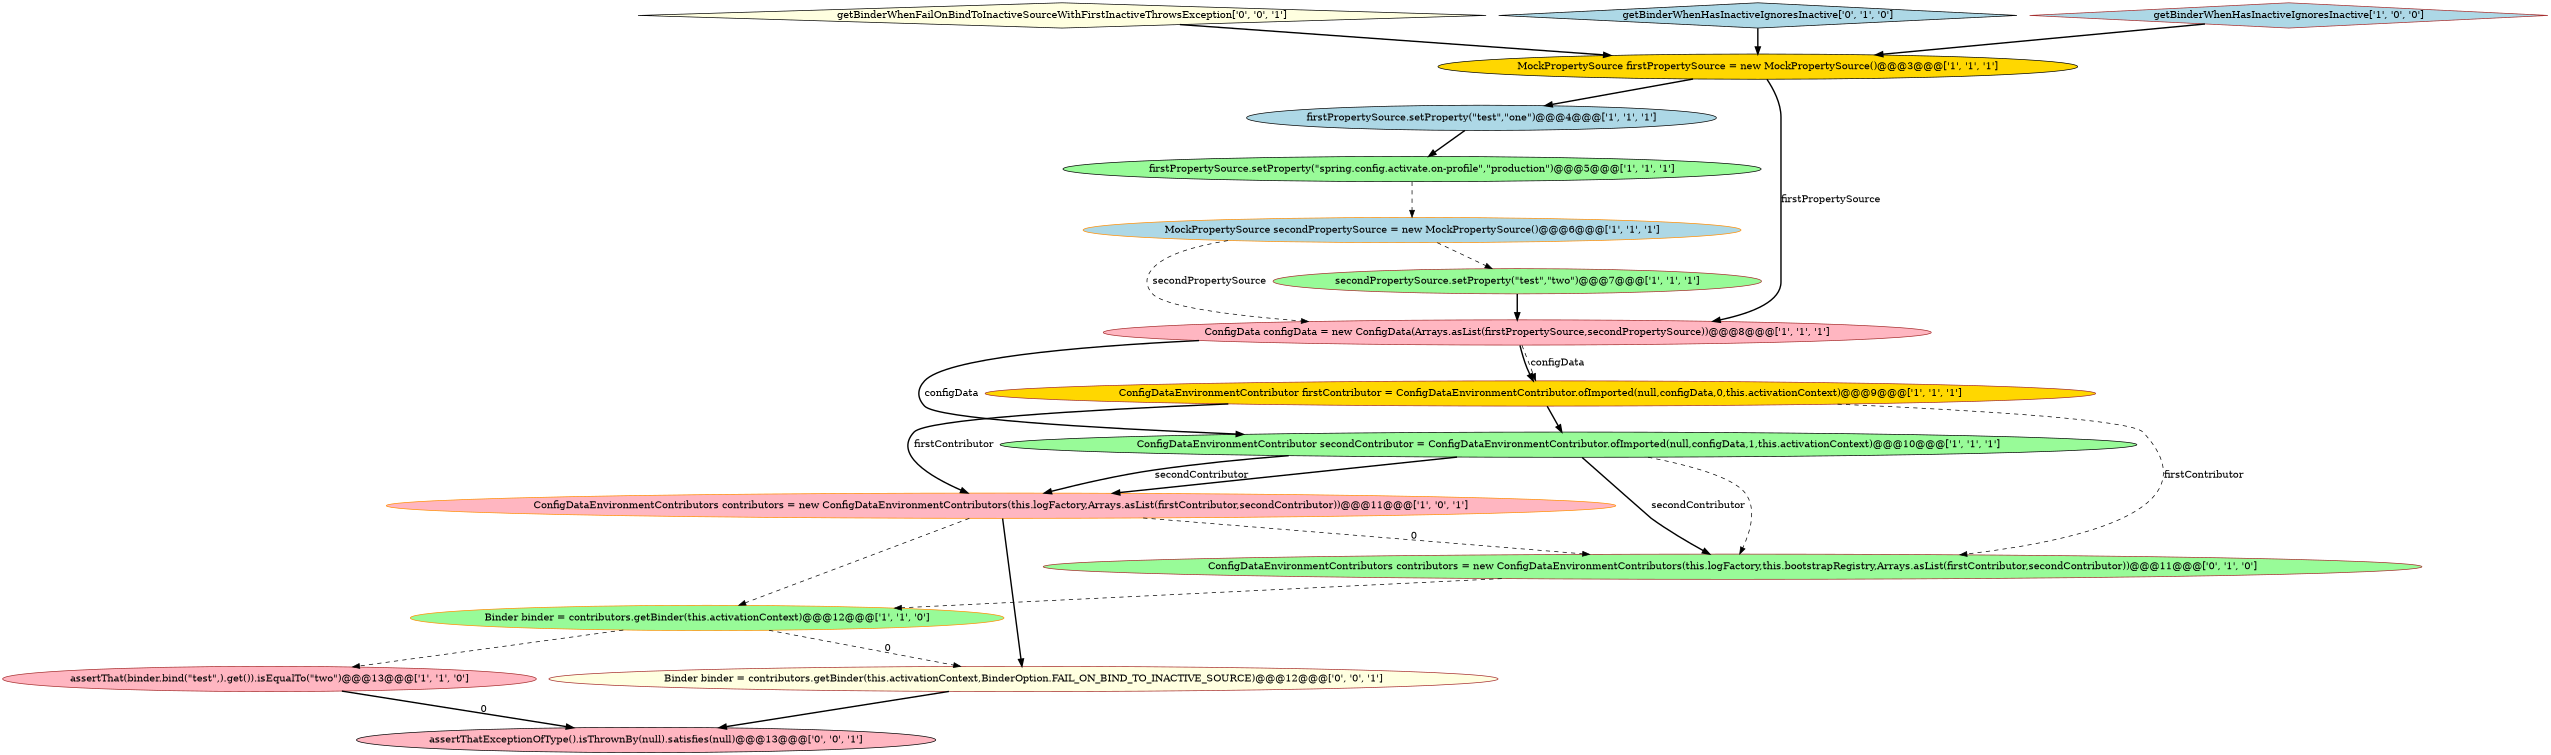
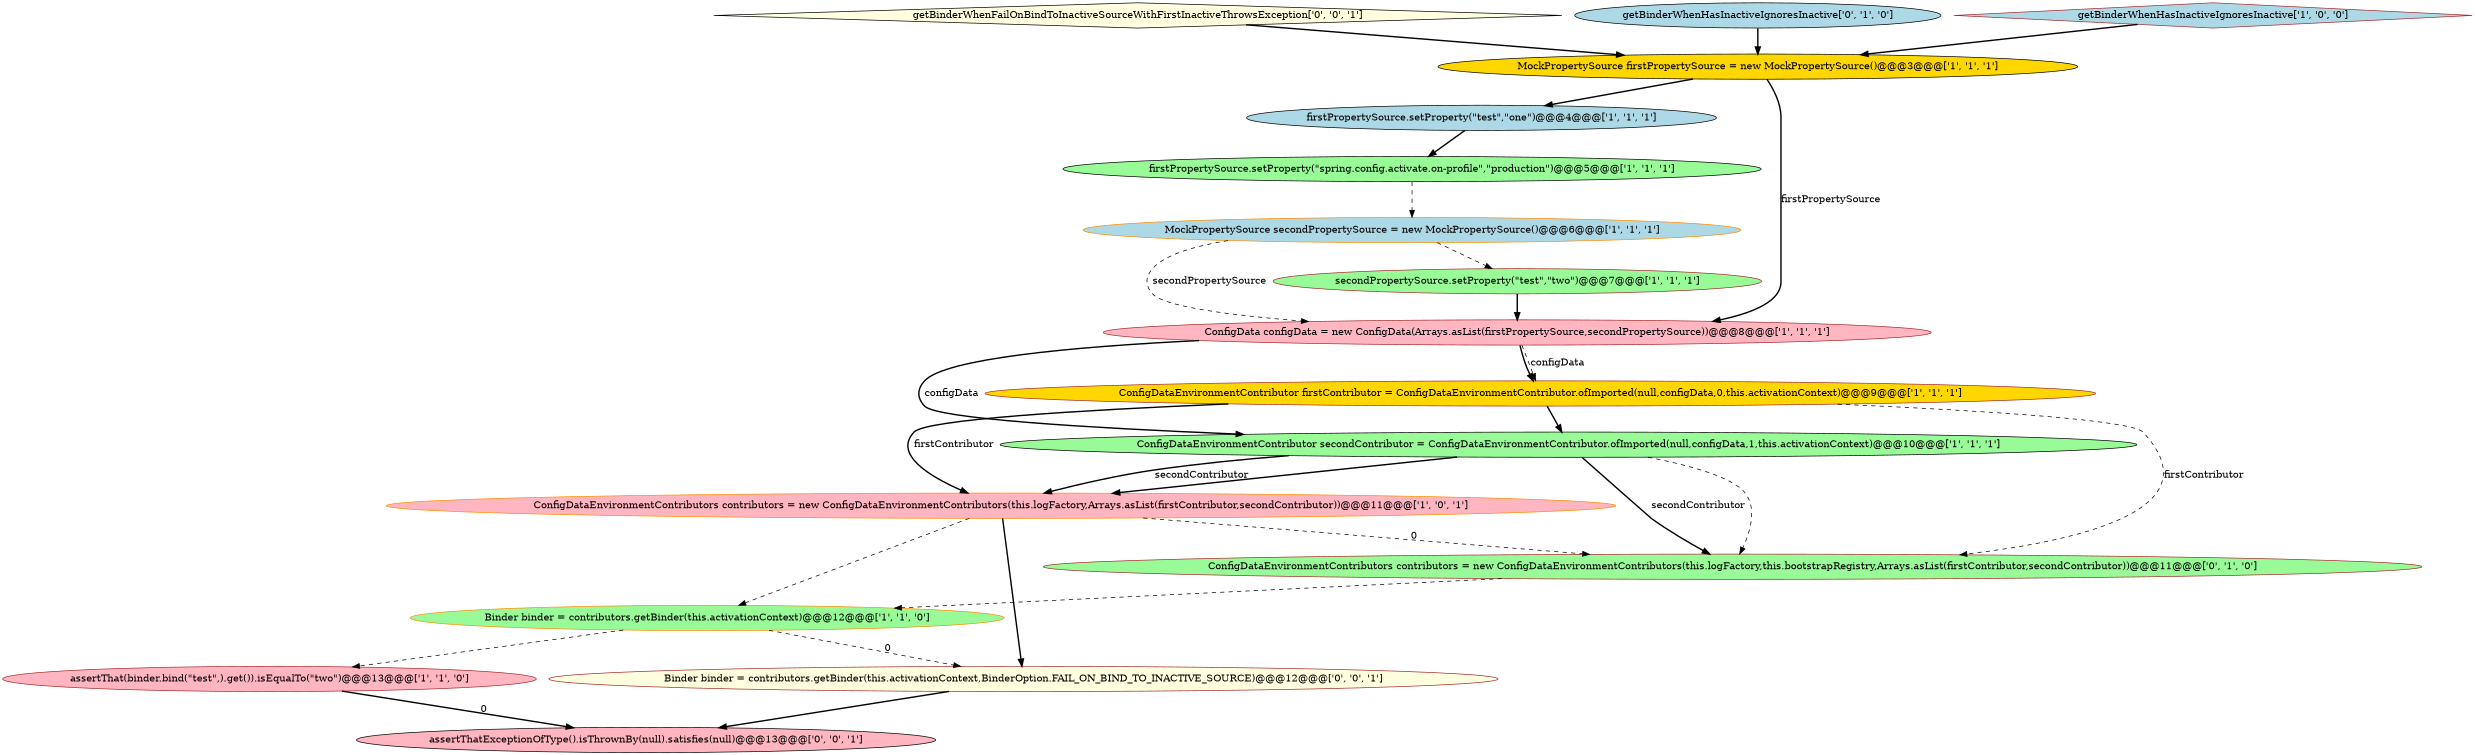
(1758, 15) -> (1758, 15)
